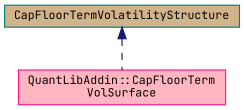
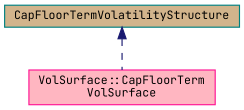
(122, 87) -> (122, 87)
